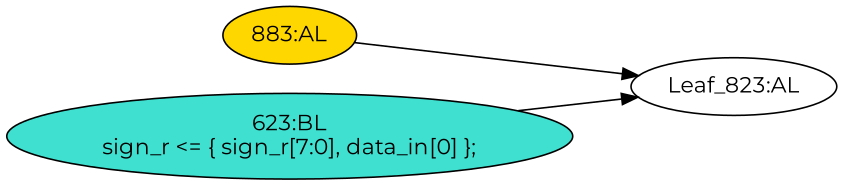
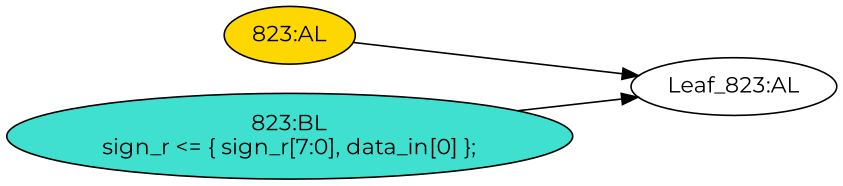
(290, 35) -> (290, 35)
(290, 136) -> (290, 136)
